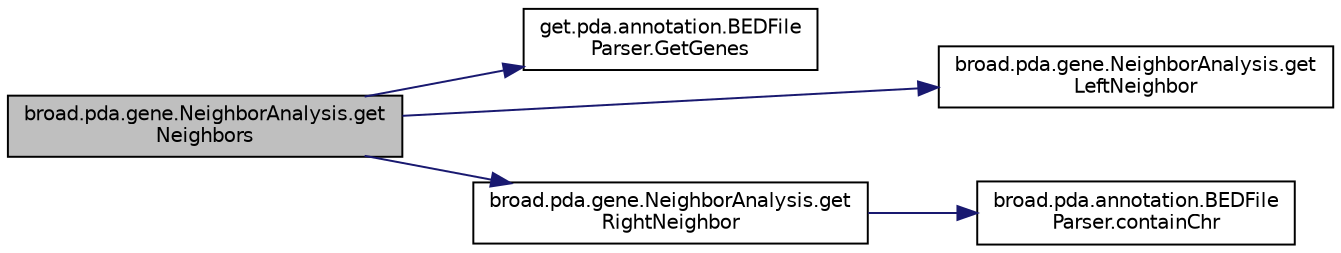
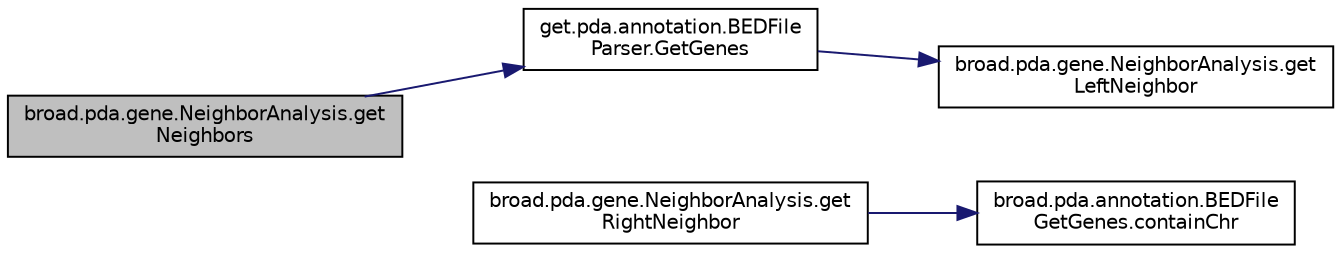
(660, 102) -> (868, 55)
(428, 168) -> none
(1136, 213) -> (1136, 213)
